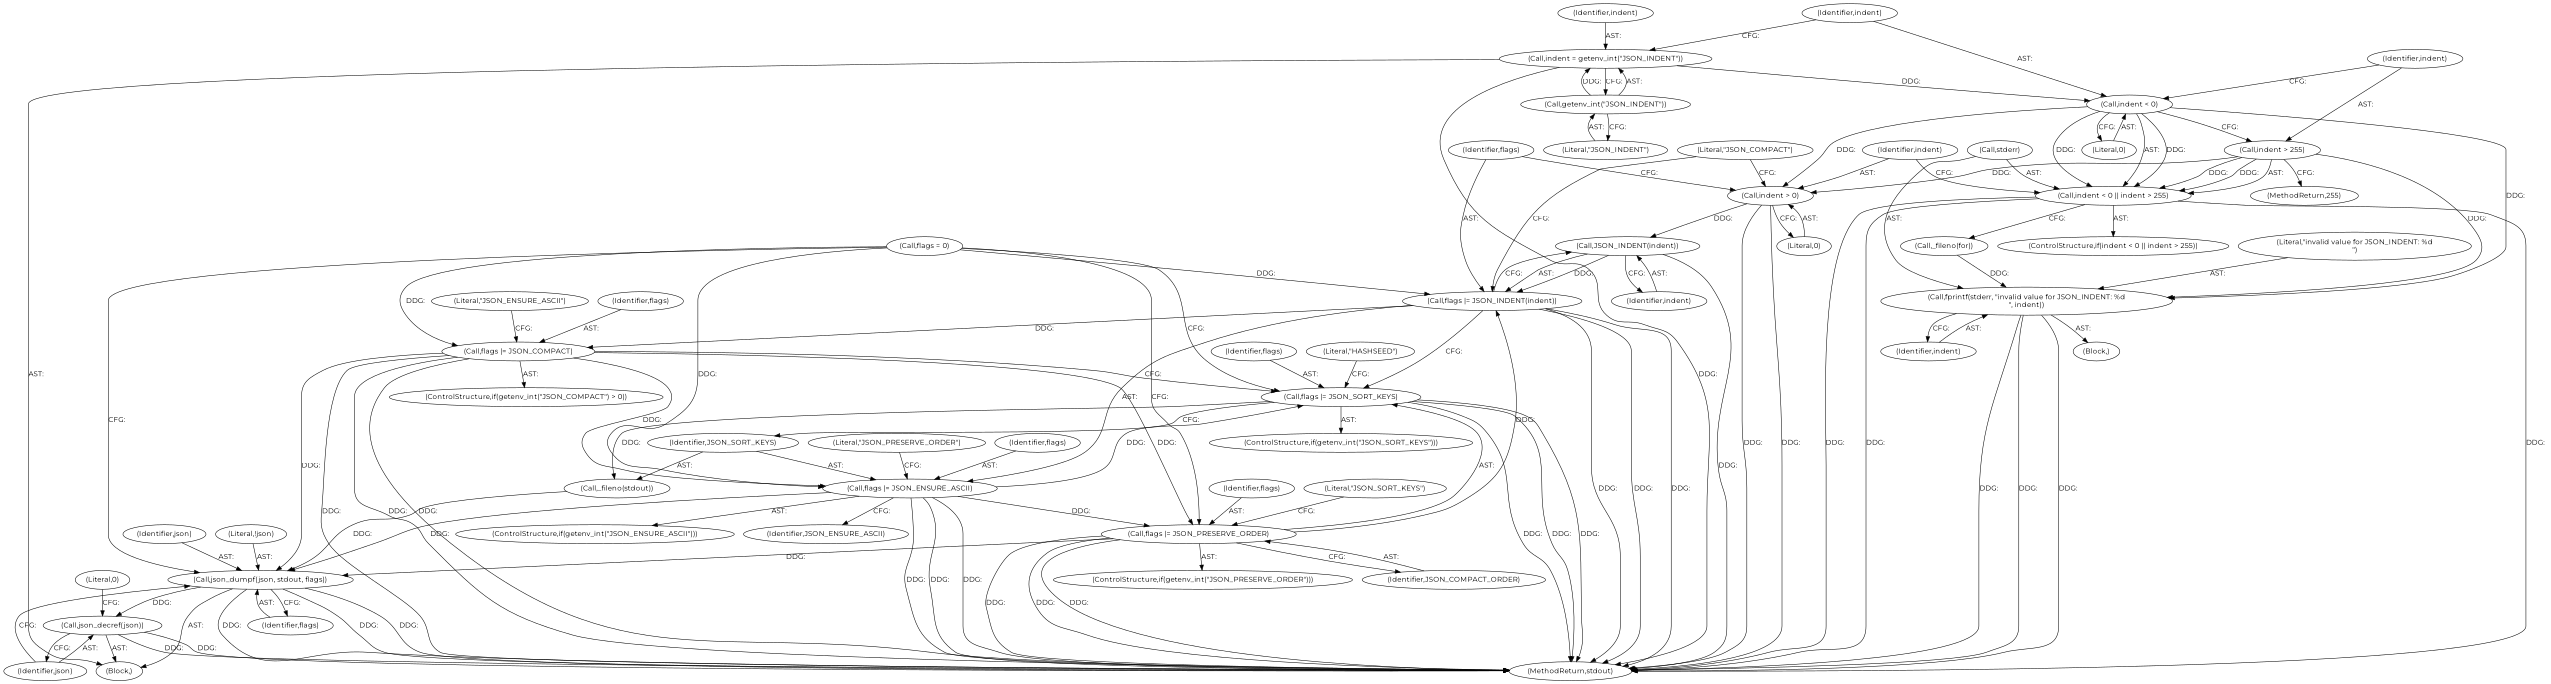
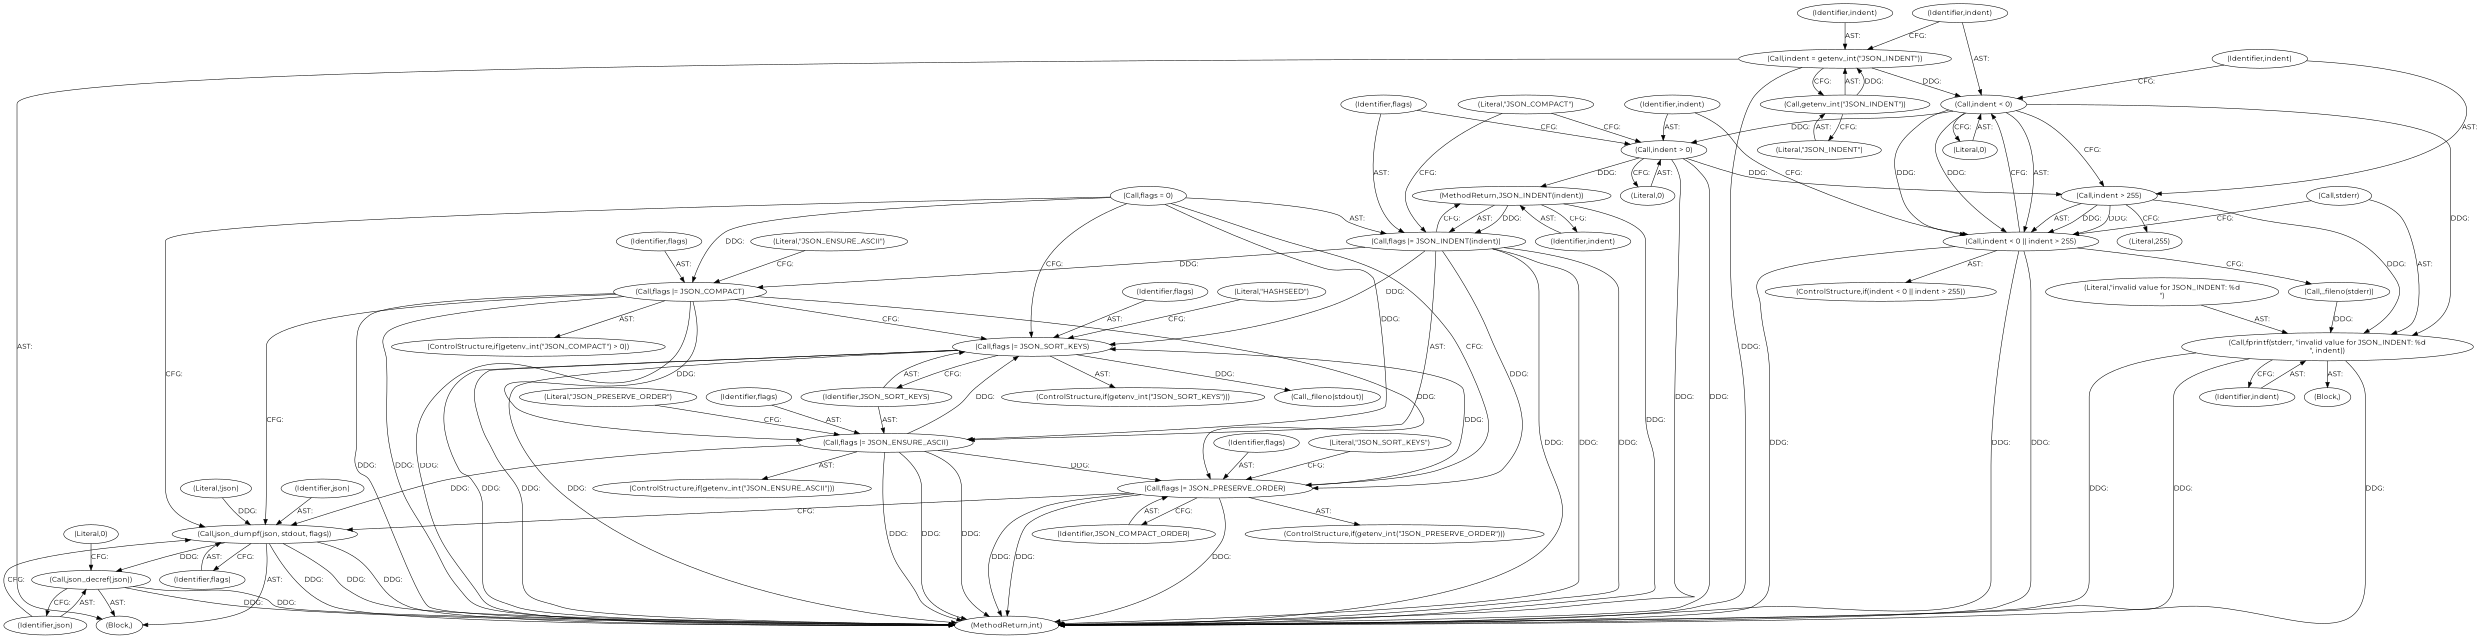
(2026, 165) -> (1870, 187)
(2035, 173) -> (2226, 219)
none -> (2010, 174)
(2304, 196) -> (2150, 242)
(1628, 246) -> (1512, 196)
(1944, 246) -> (2339, 292)
(1267, 274) -> (1358, 219)
(1455, 351) -> (1396, 292)
(672, 465) -> (918, 364)
(312, 466) -> (276, 420)
(1488, 466) -> (1475, 420)
(1477, 491) -> (1517, 446)
(421, 508) -> none
(826, 534) -> none
(266, 557) -> (249, 511)
(797, 557) -> (807, 511)
(1570, 671) -> (1007, 626)
